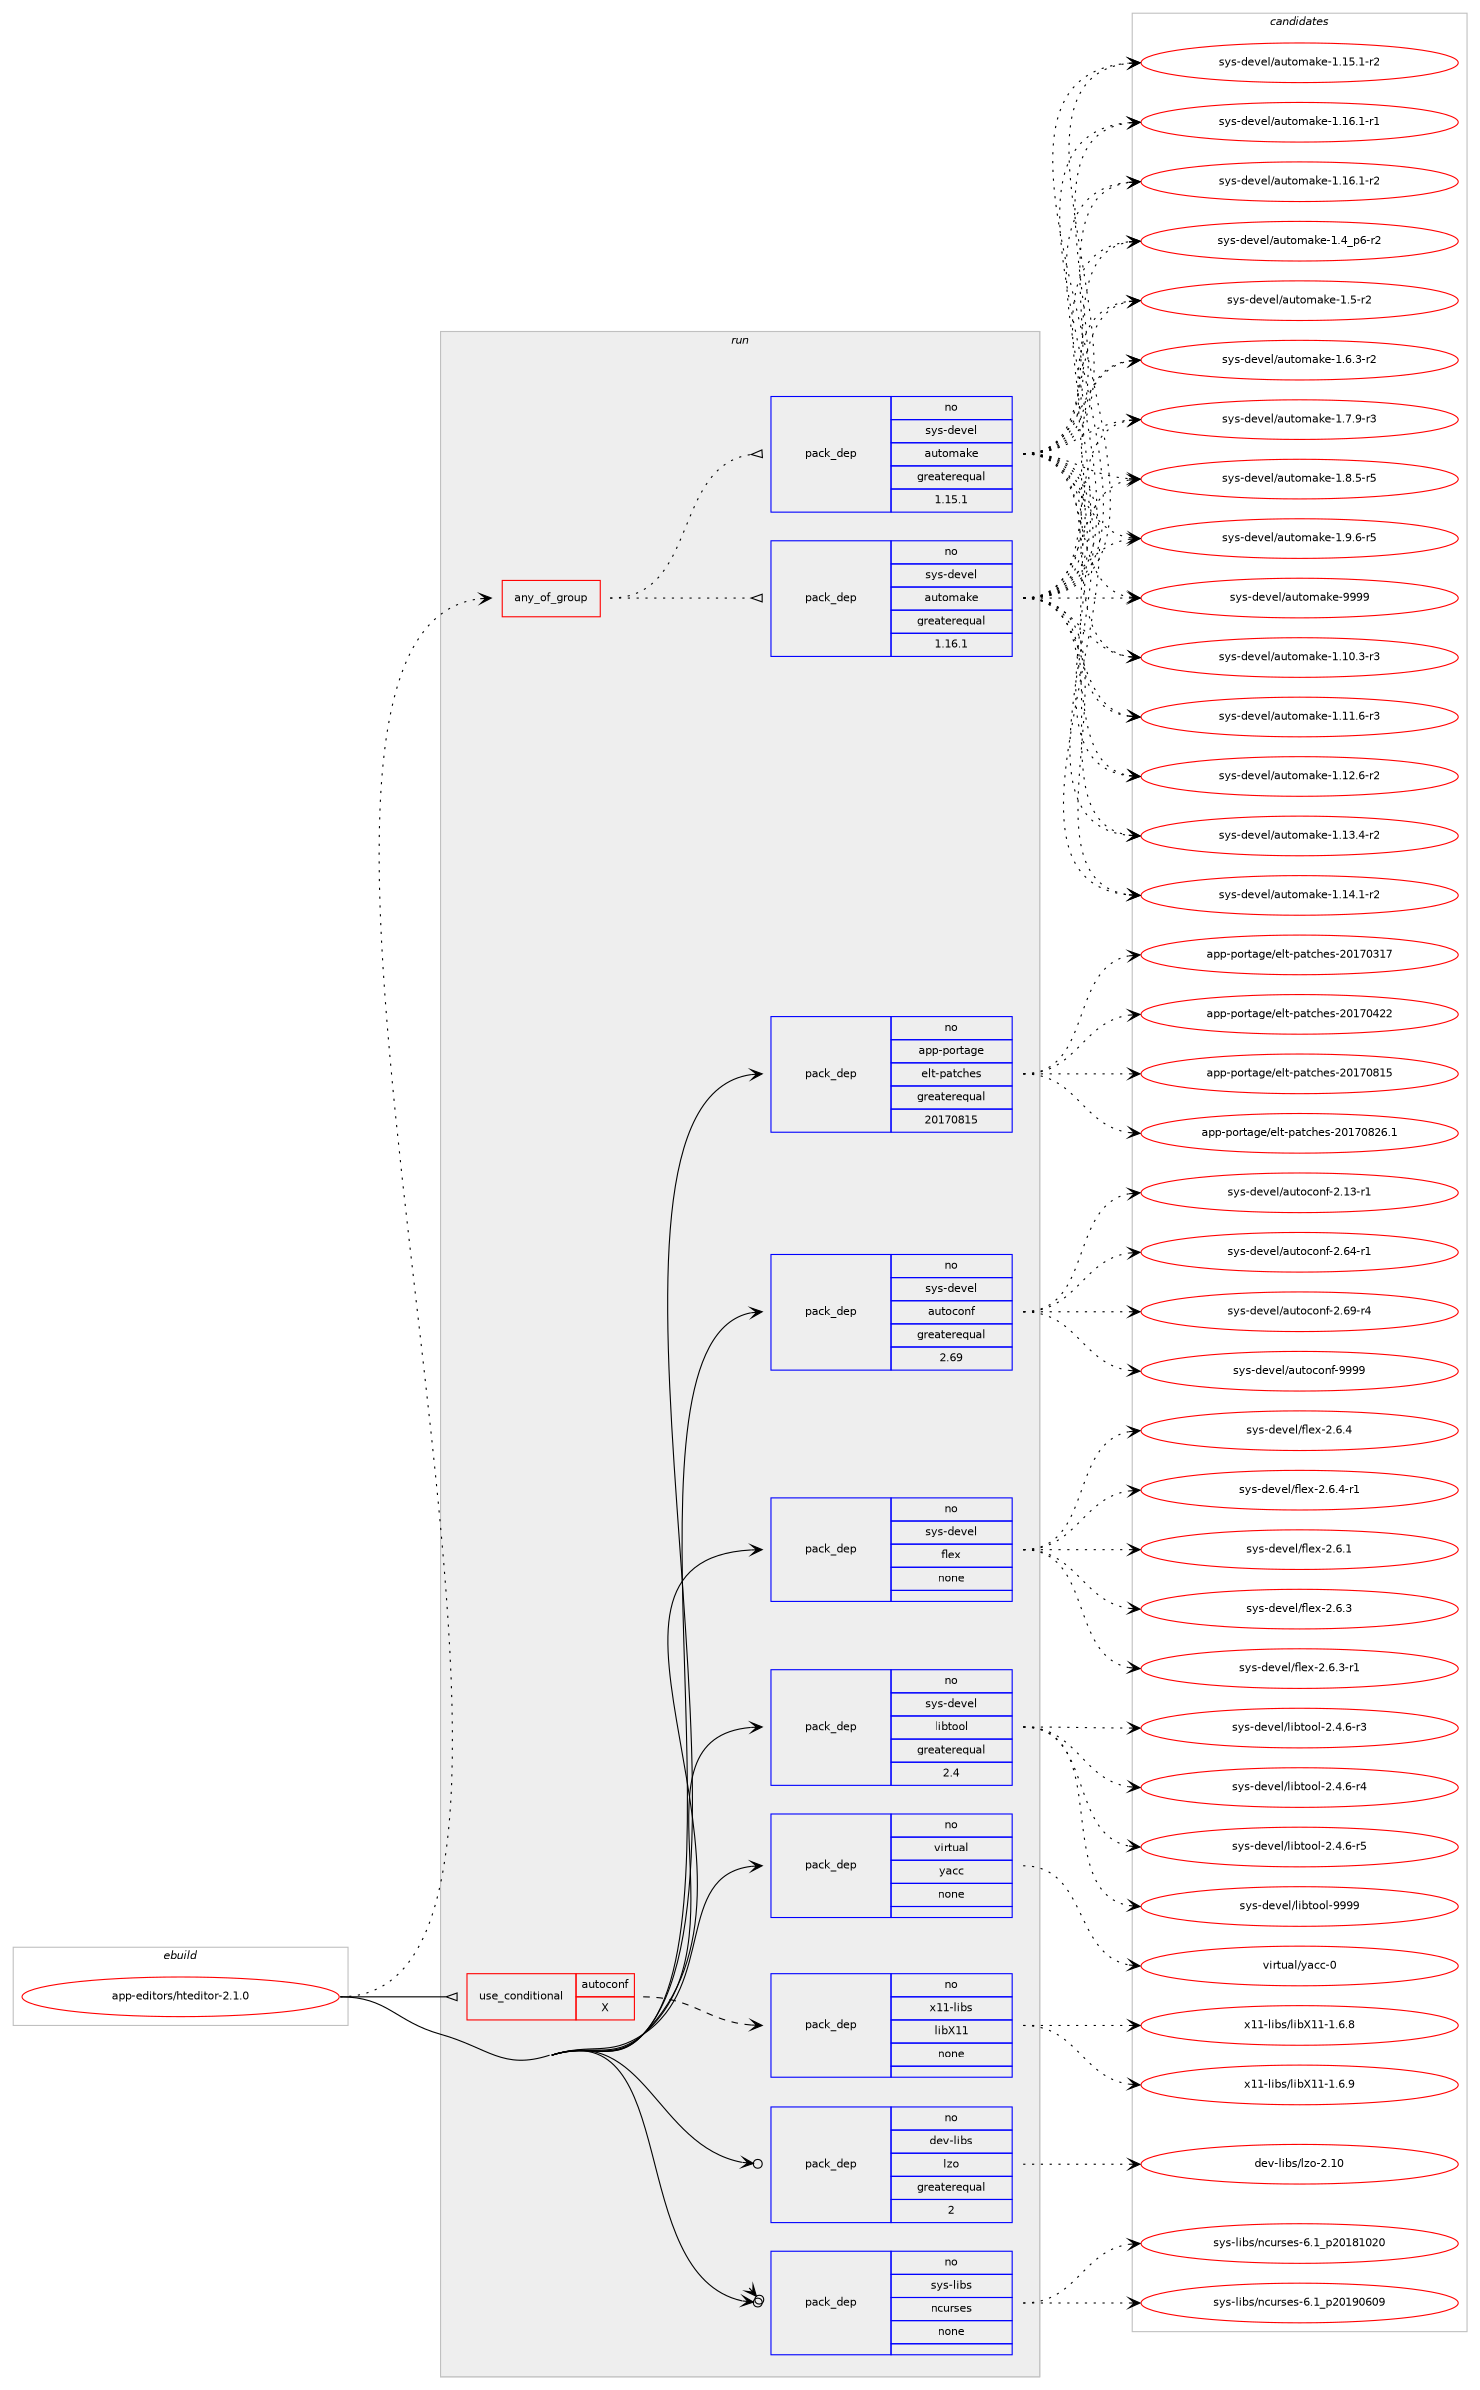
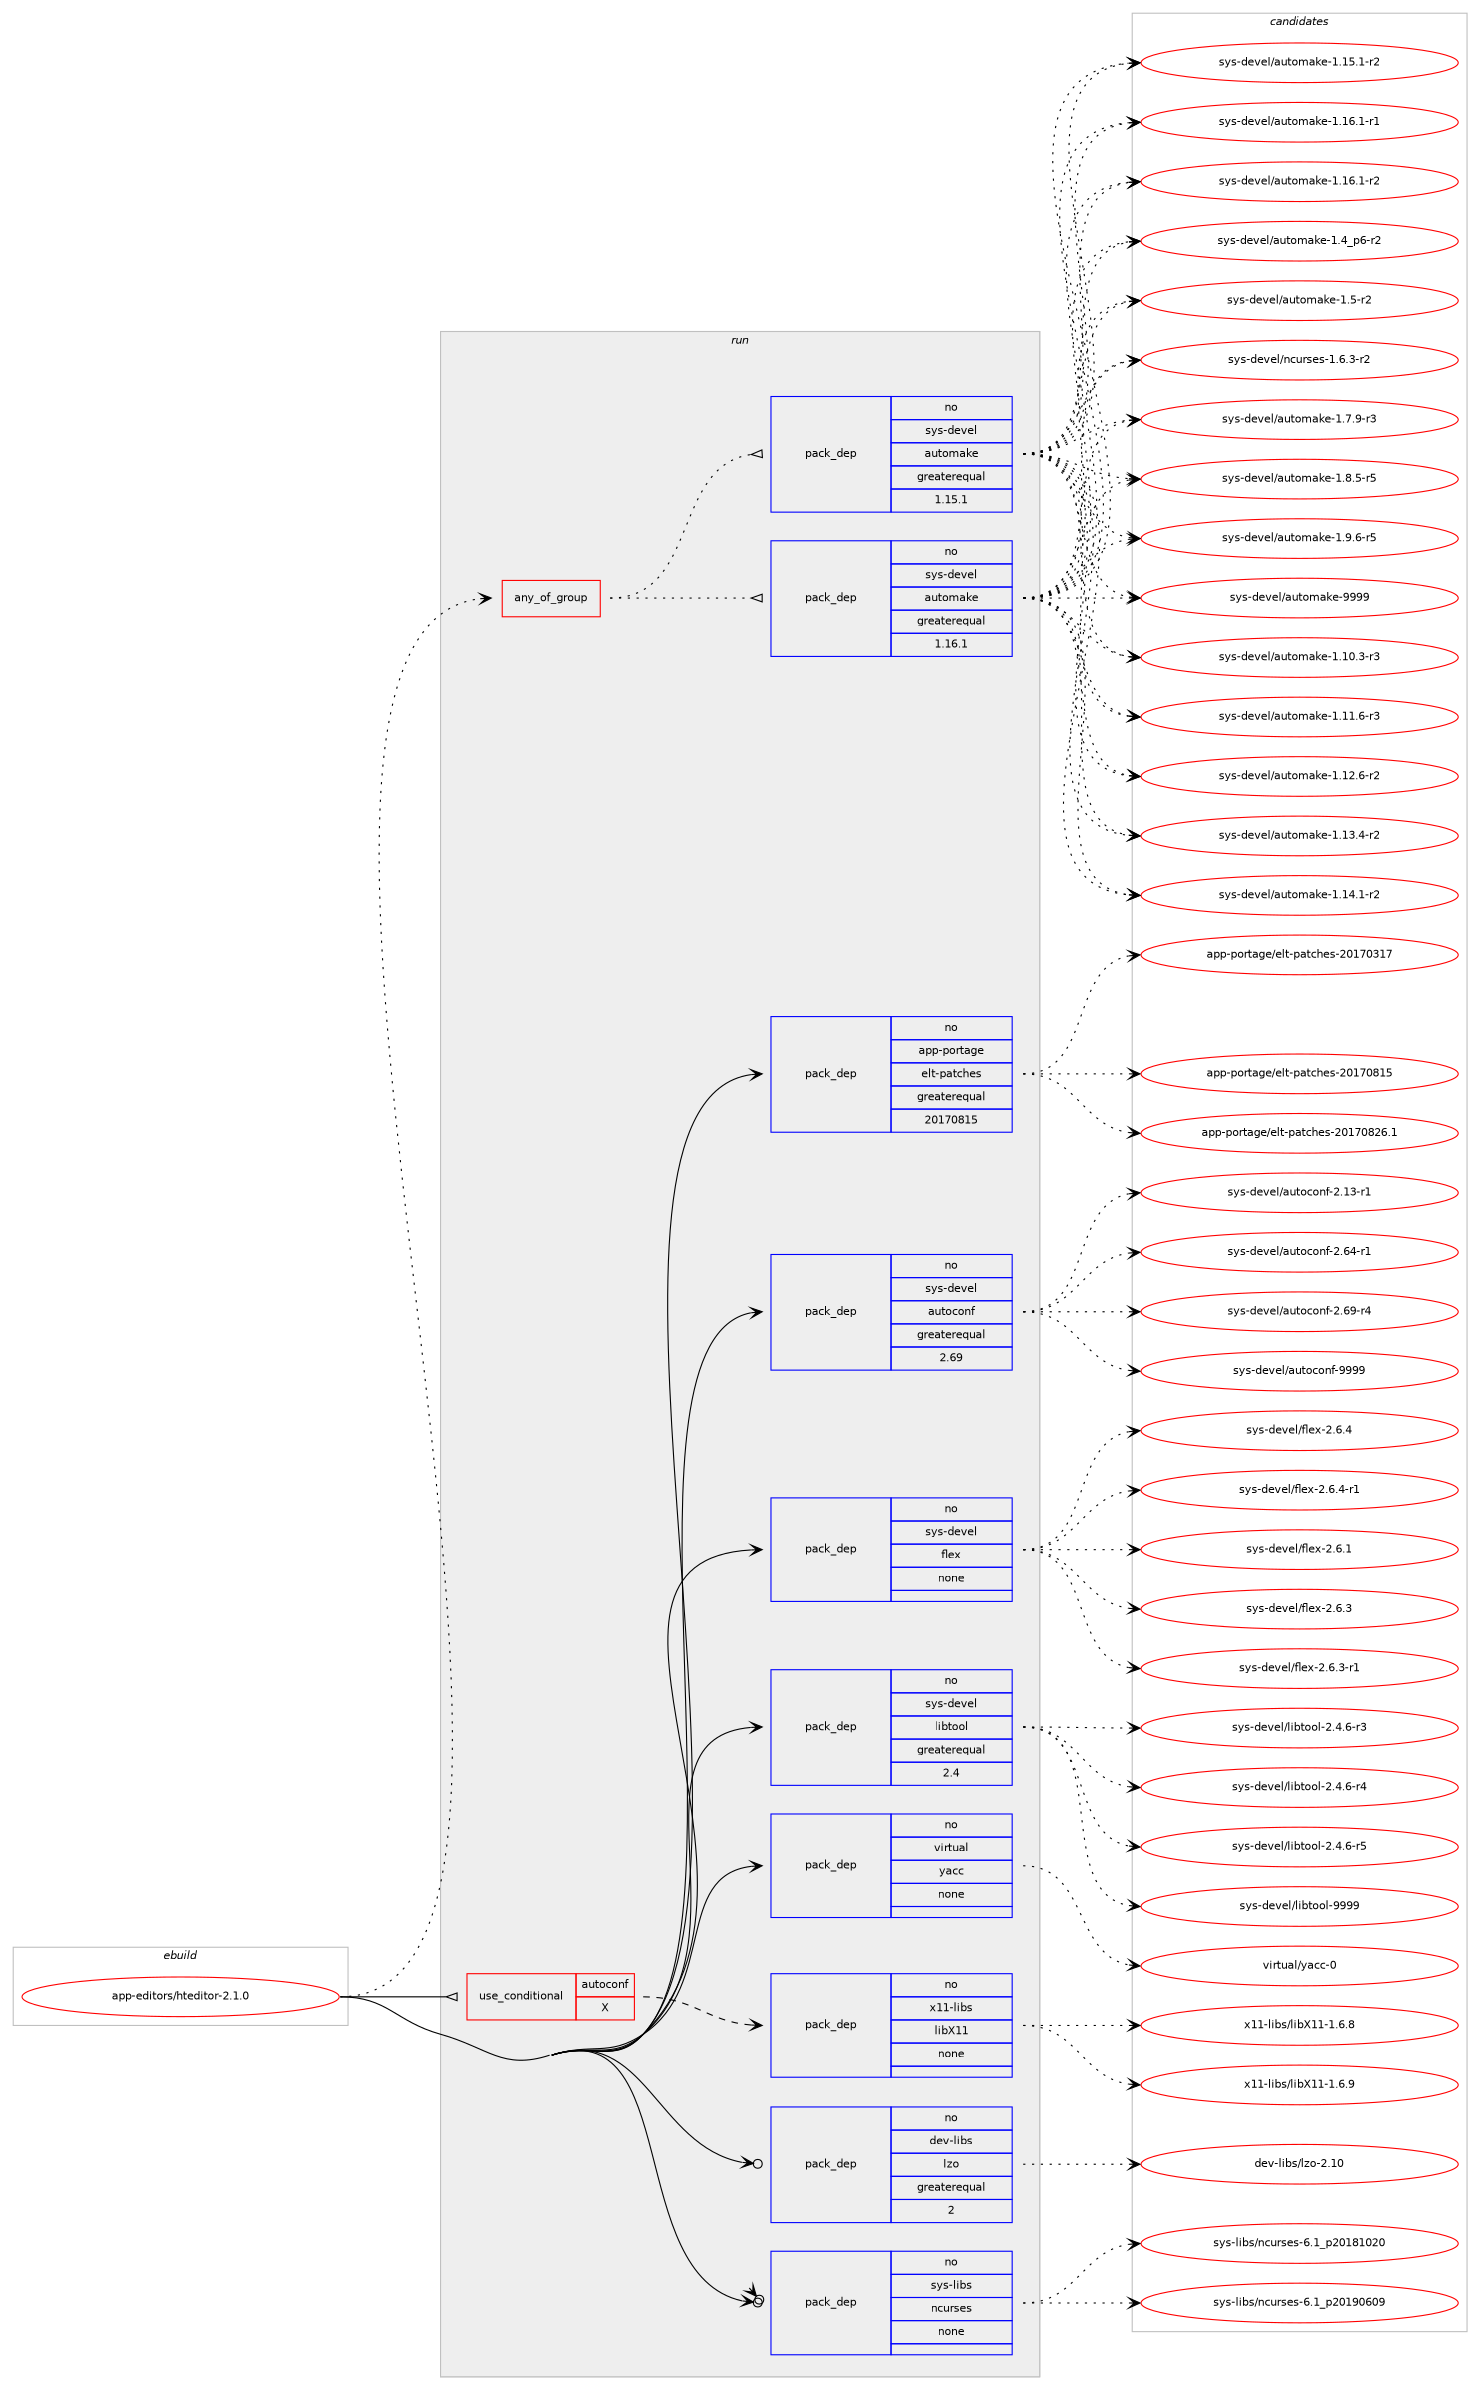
(1300, 360) -> (1300, 360)
(1300, 1014) -> none
